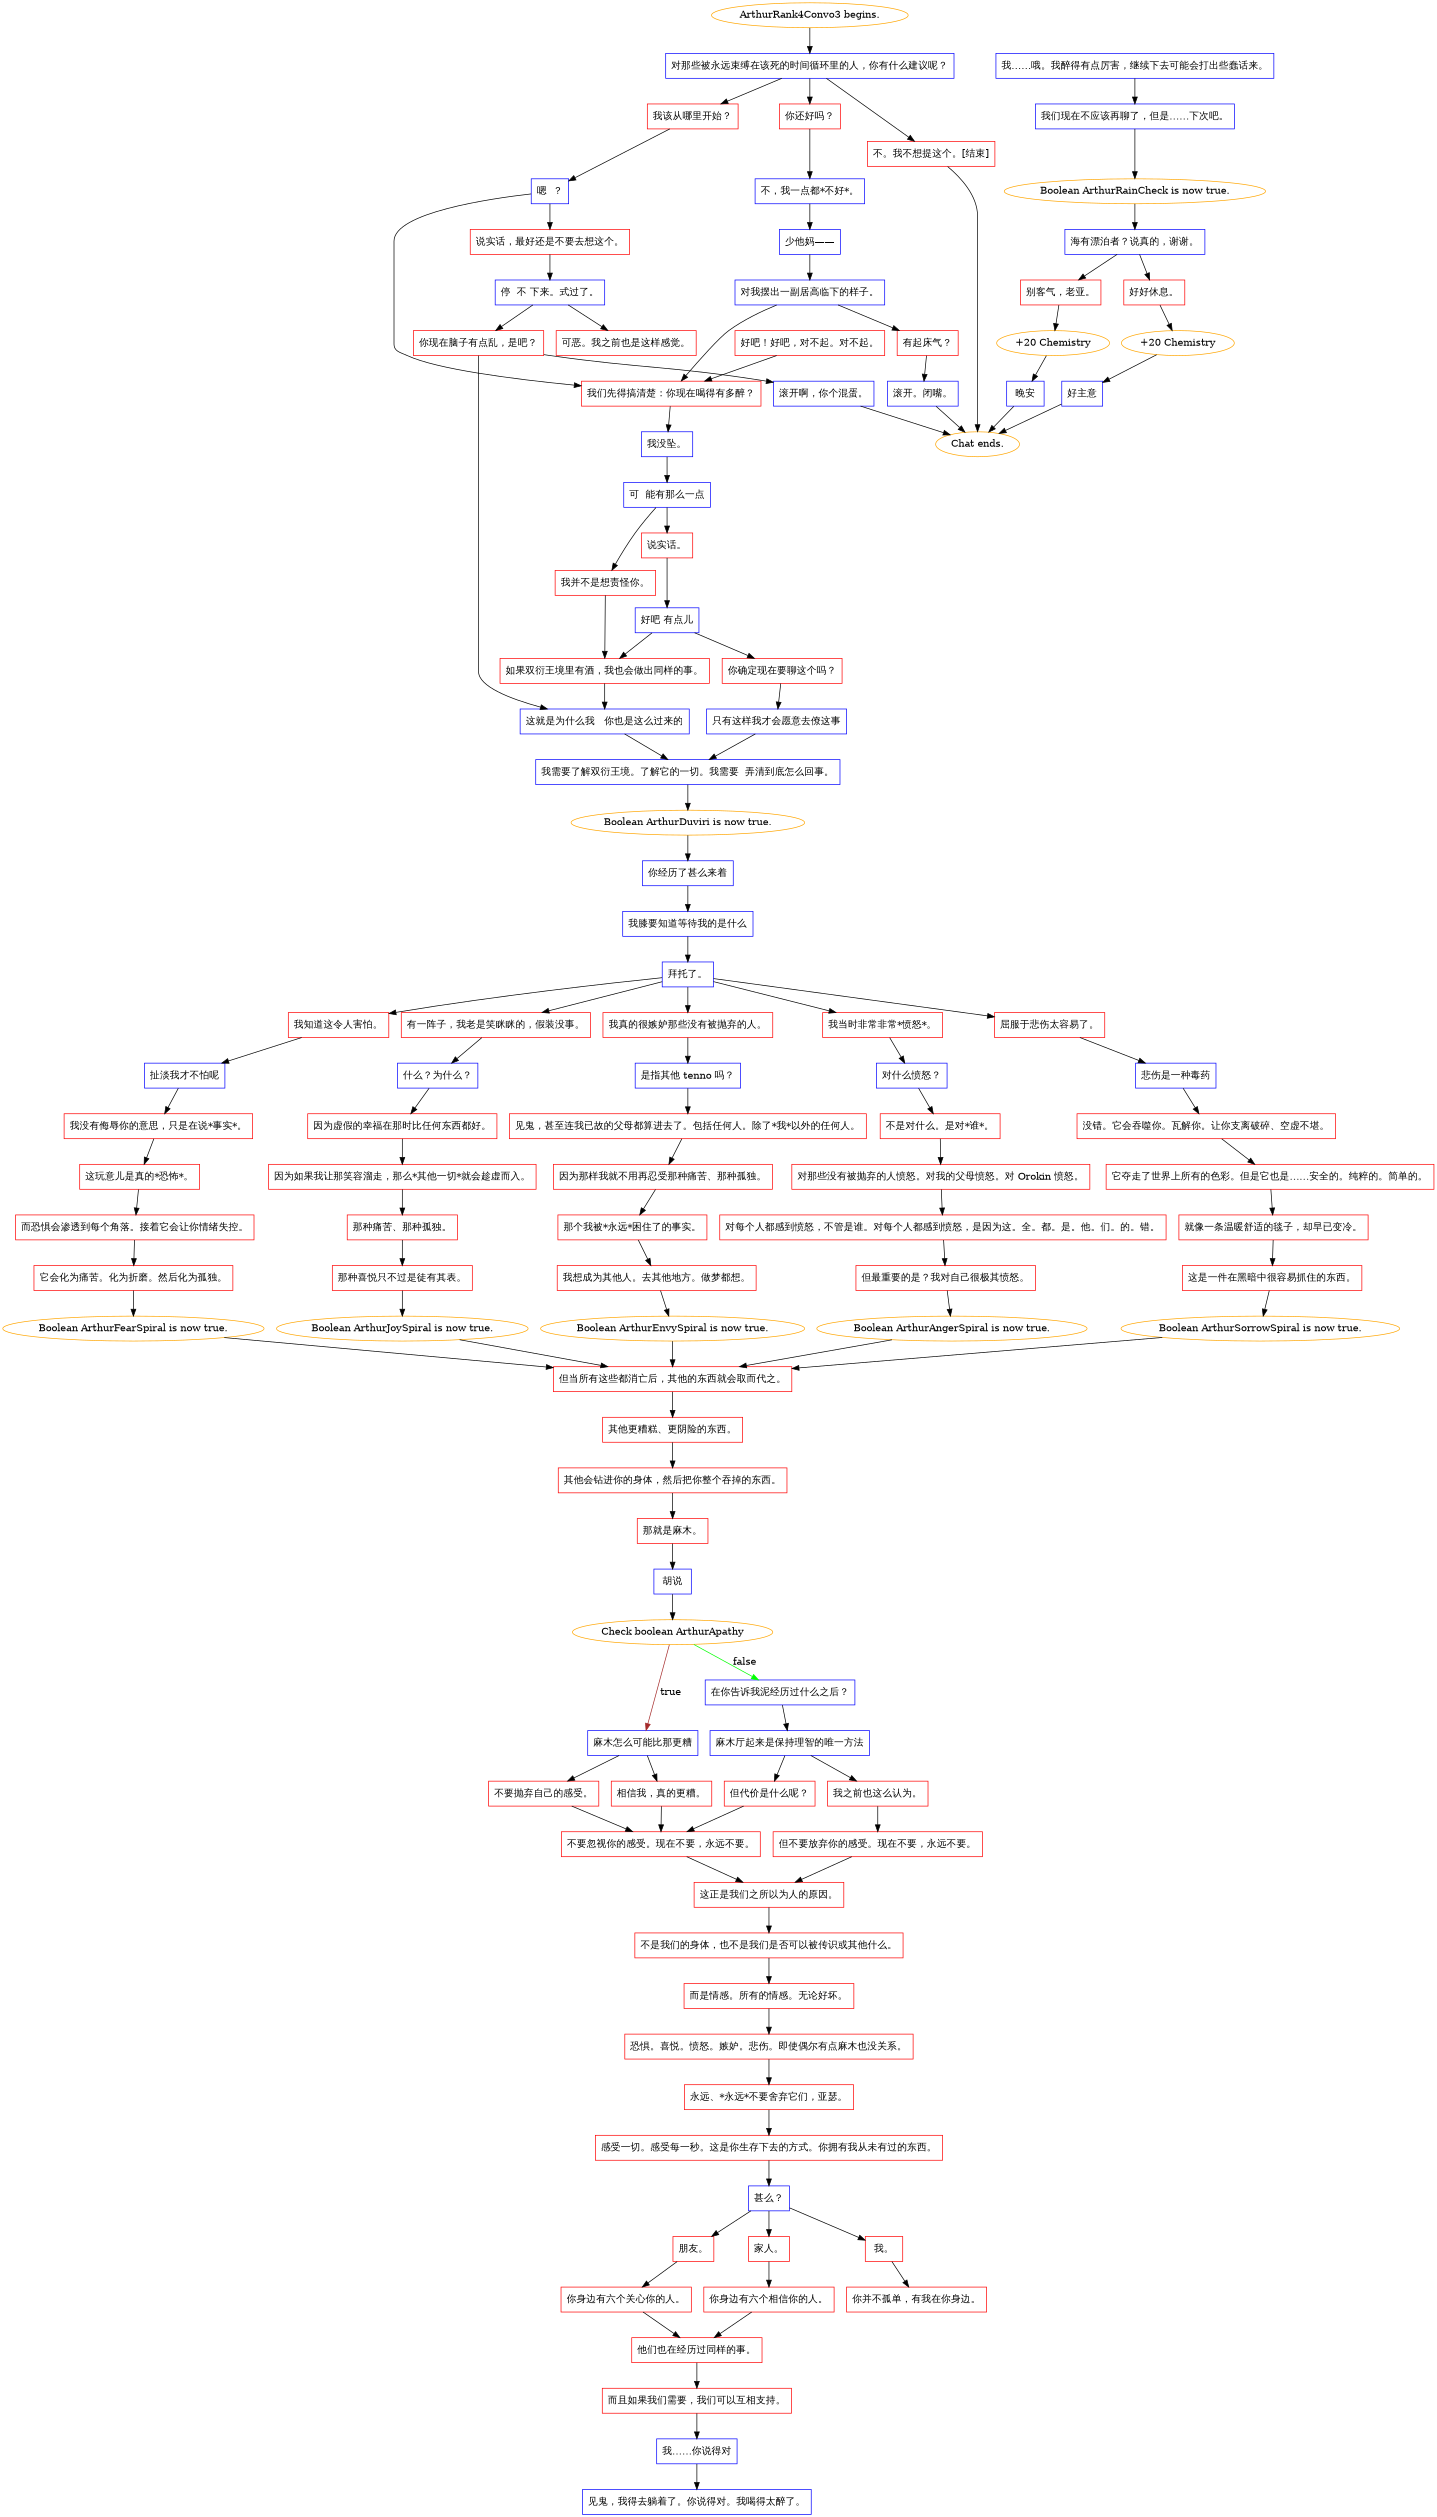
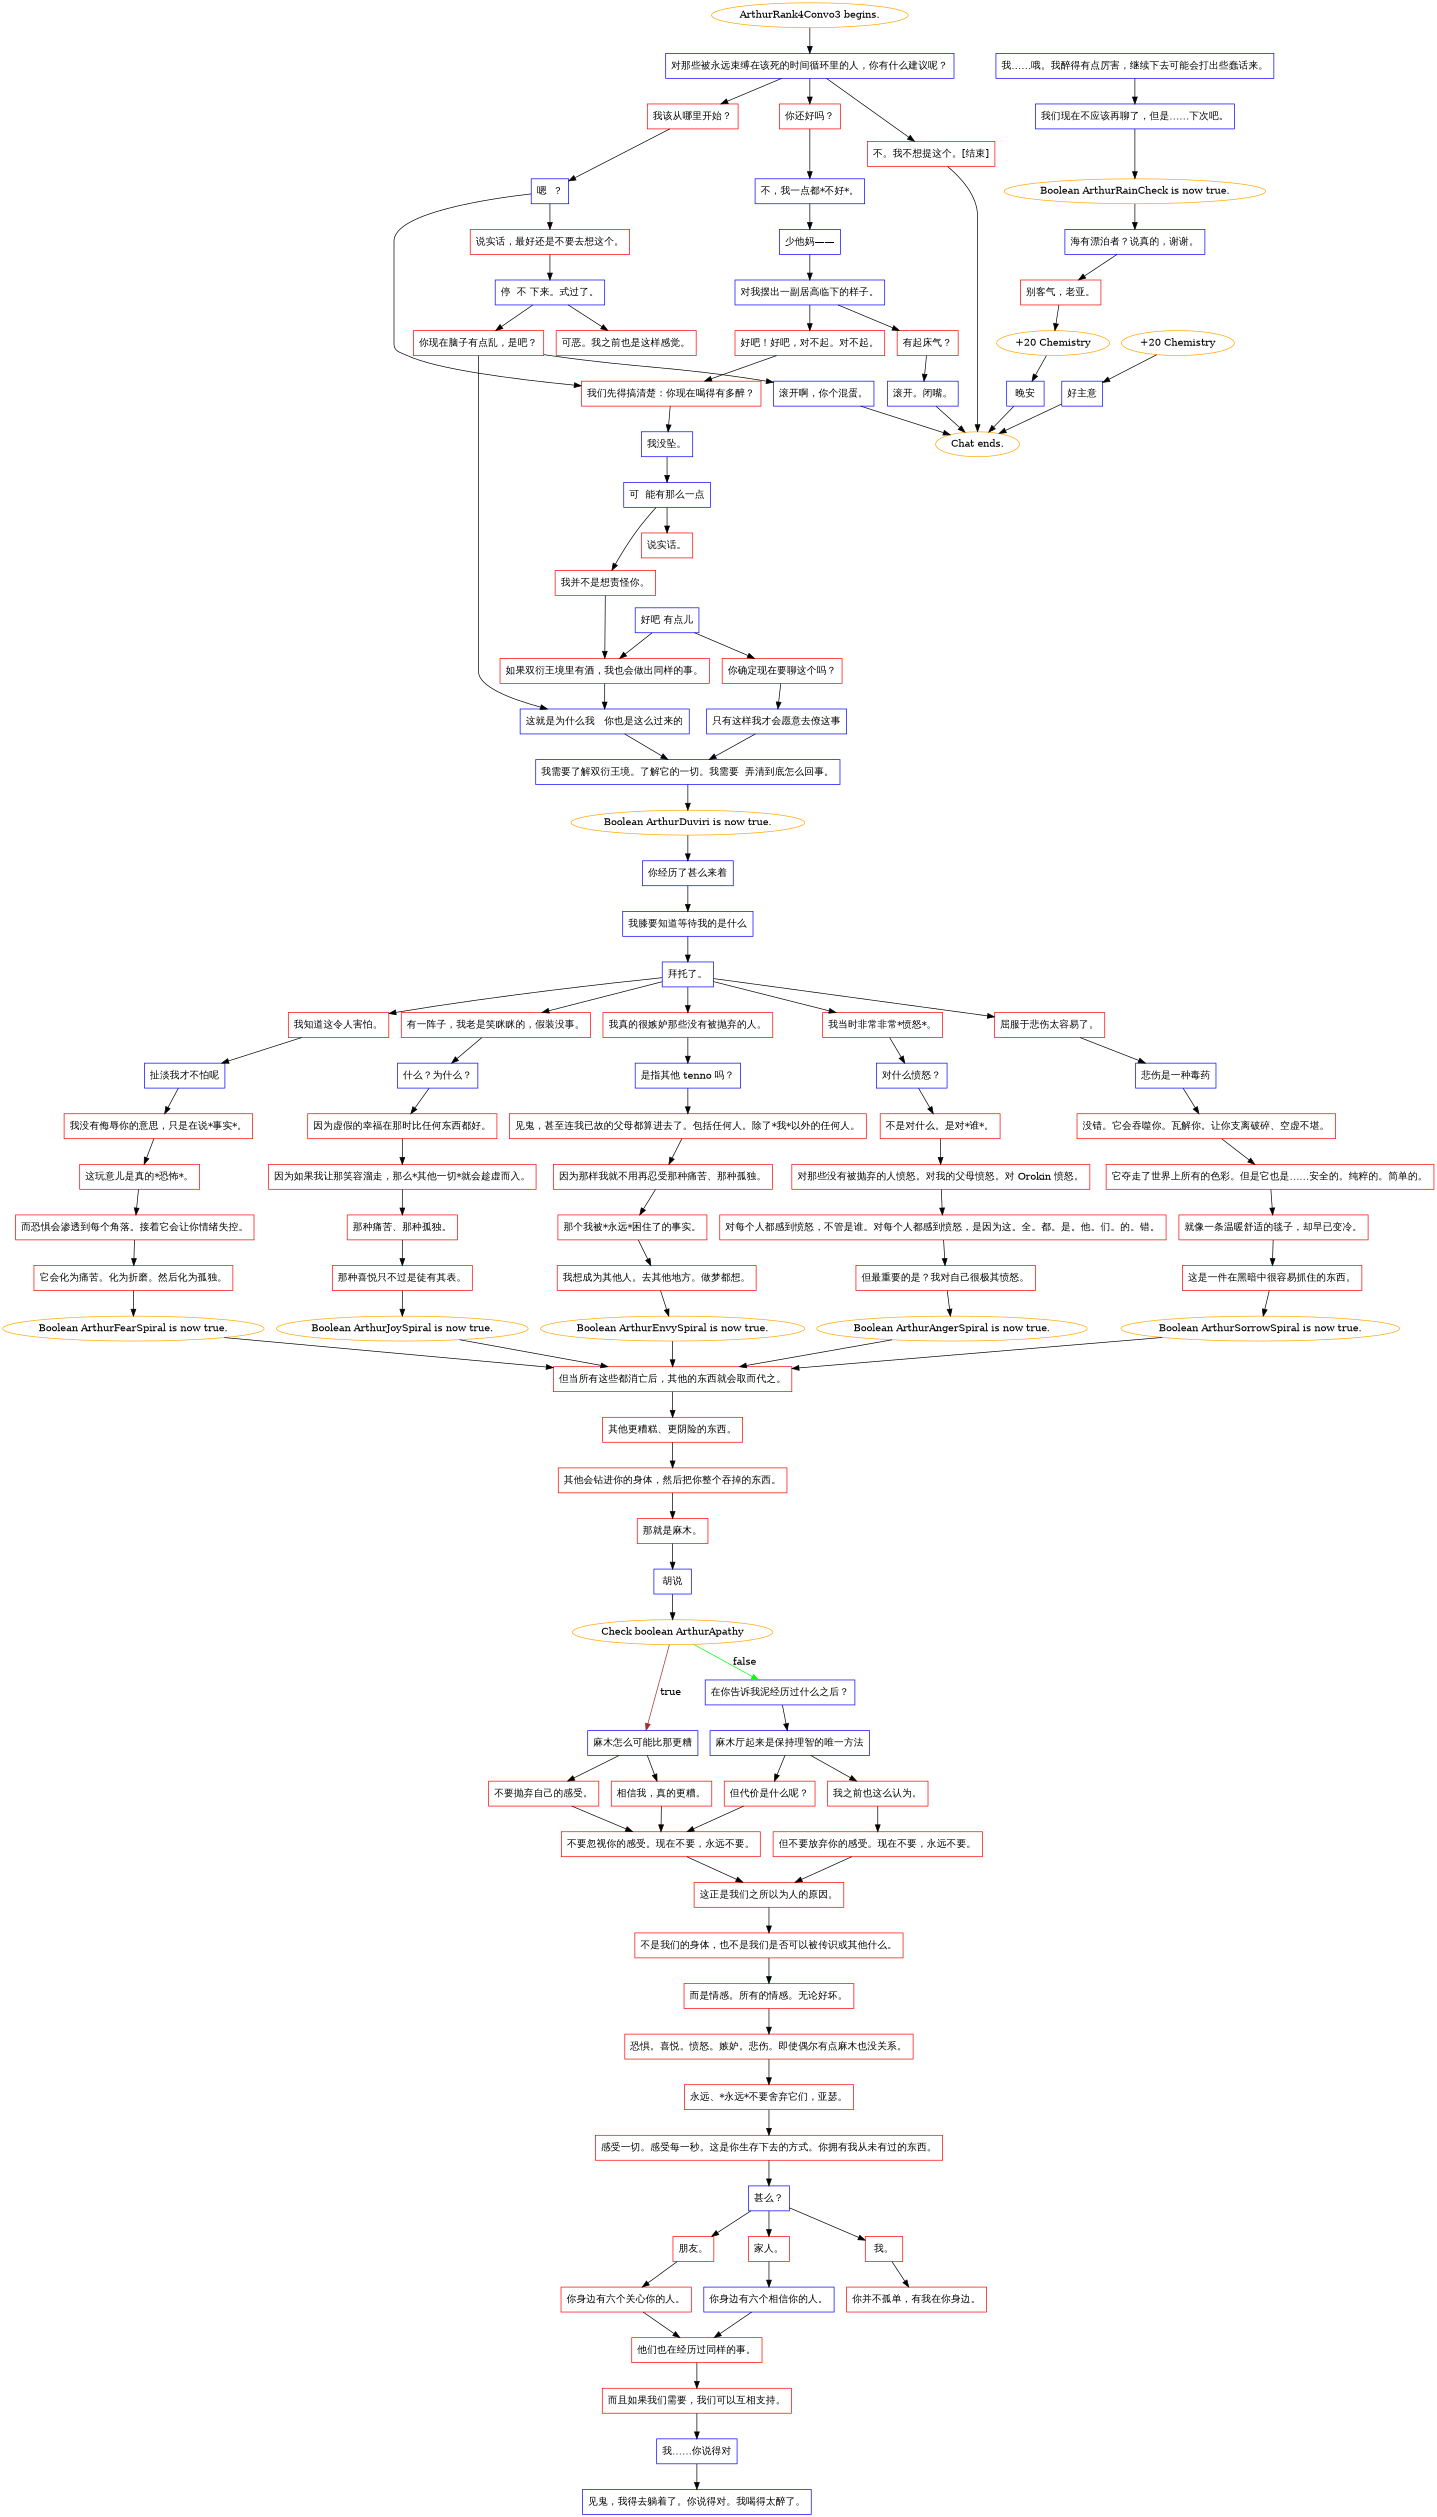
(1154, 292) -> none
(726, 333) -> (810, 314)
(667, 579) -> none
(769, 2300) -> (769, 2300)
